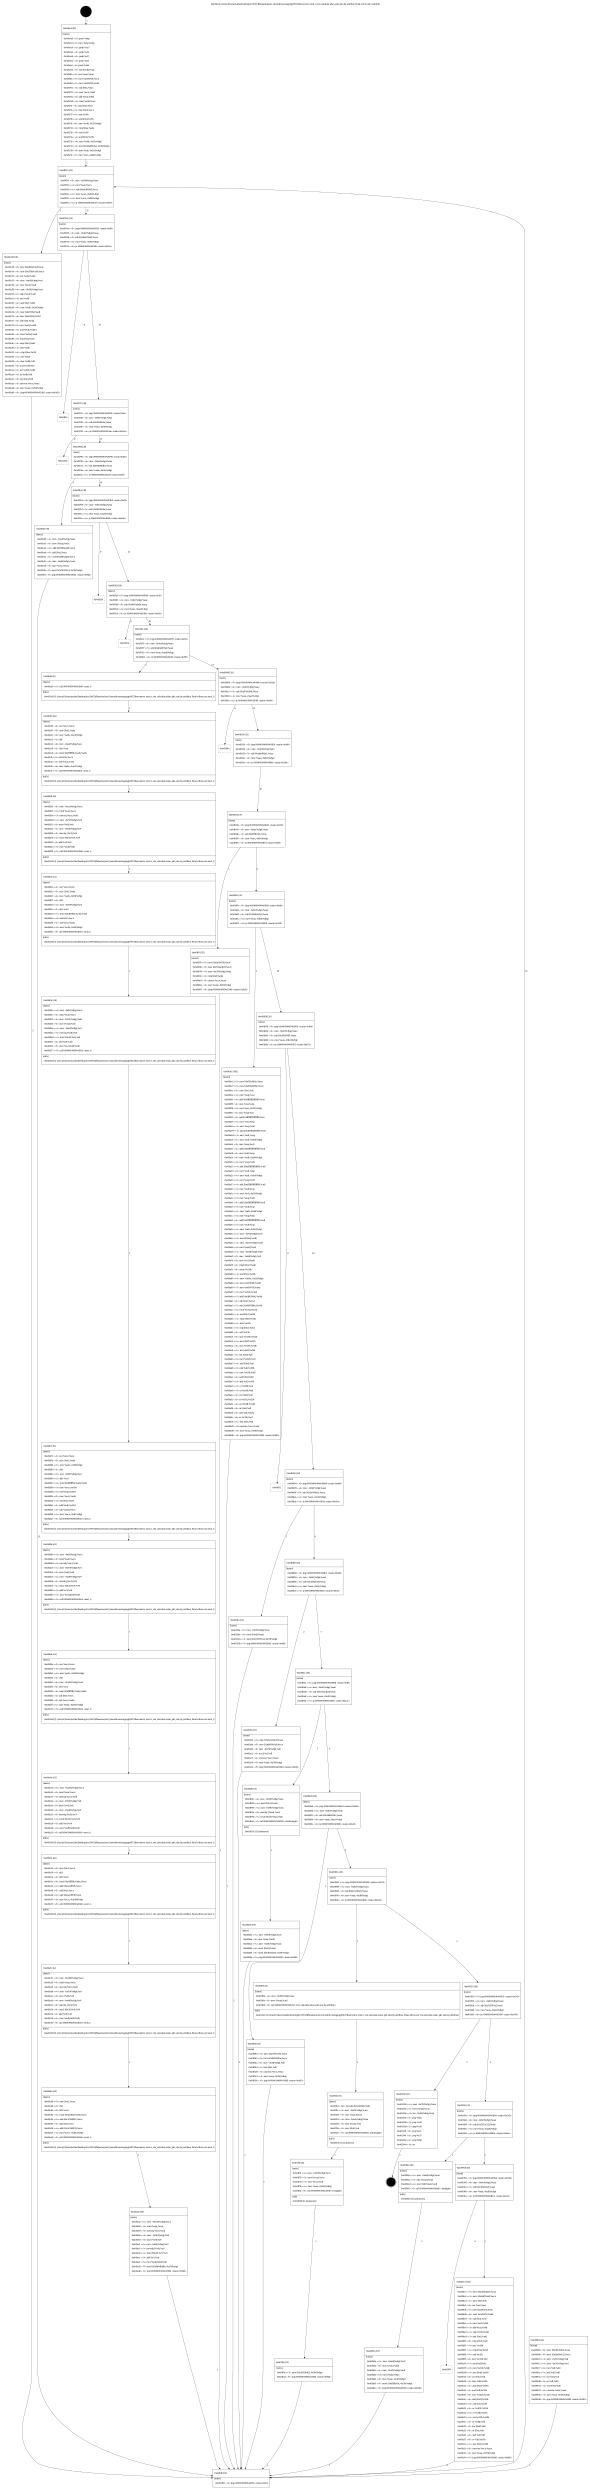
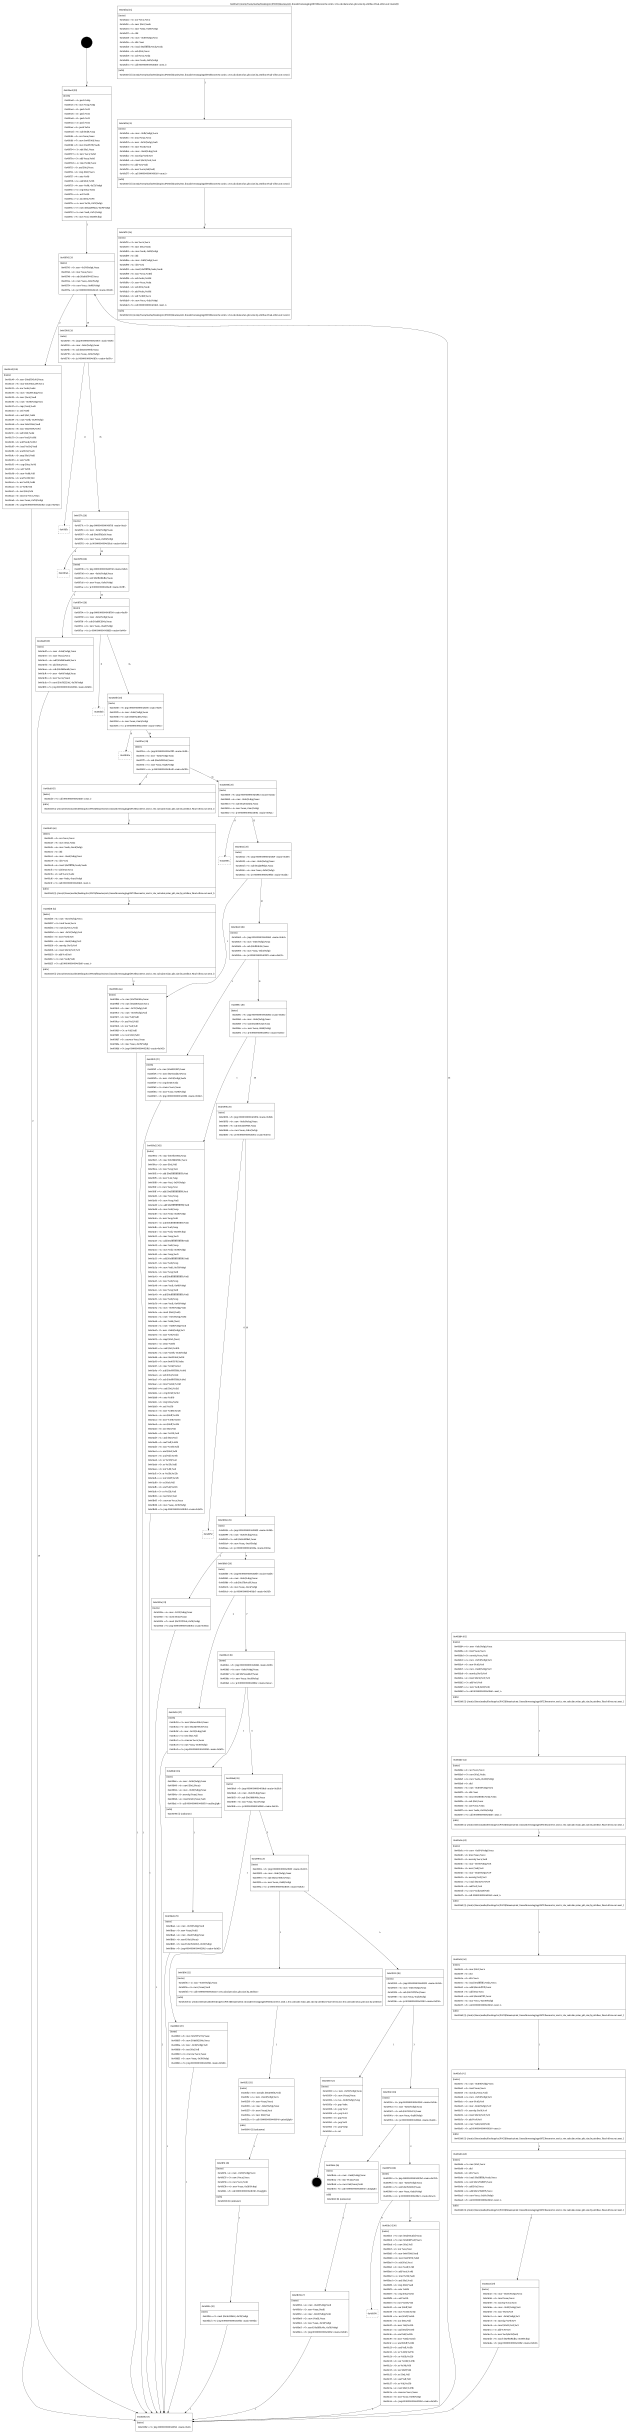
(129, 869) -> (133, 981)
none -> (226, 953)
(129, 1536) -> none
